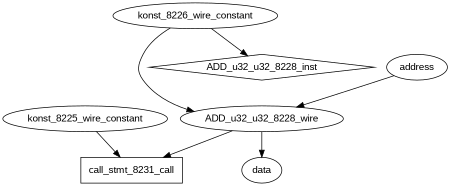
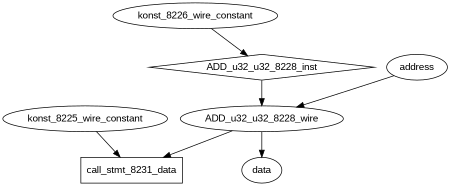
(140, 75) -> (262, 89)
(132, 170) -> (132, 170)
